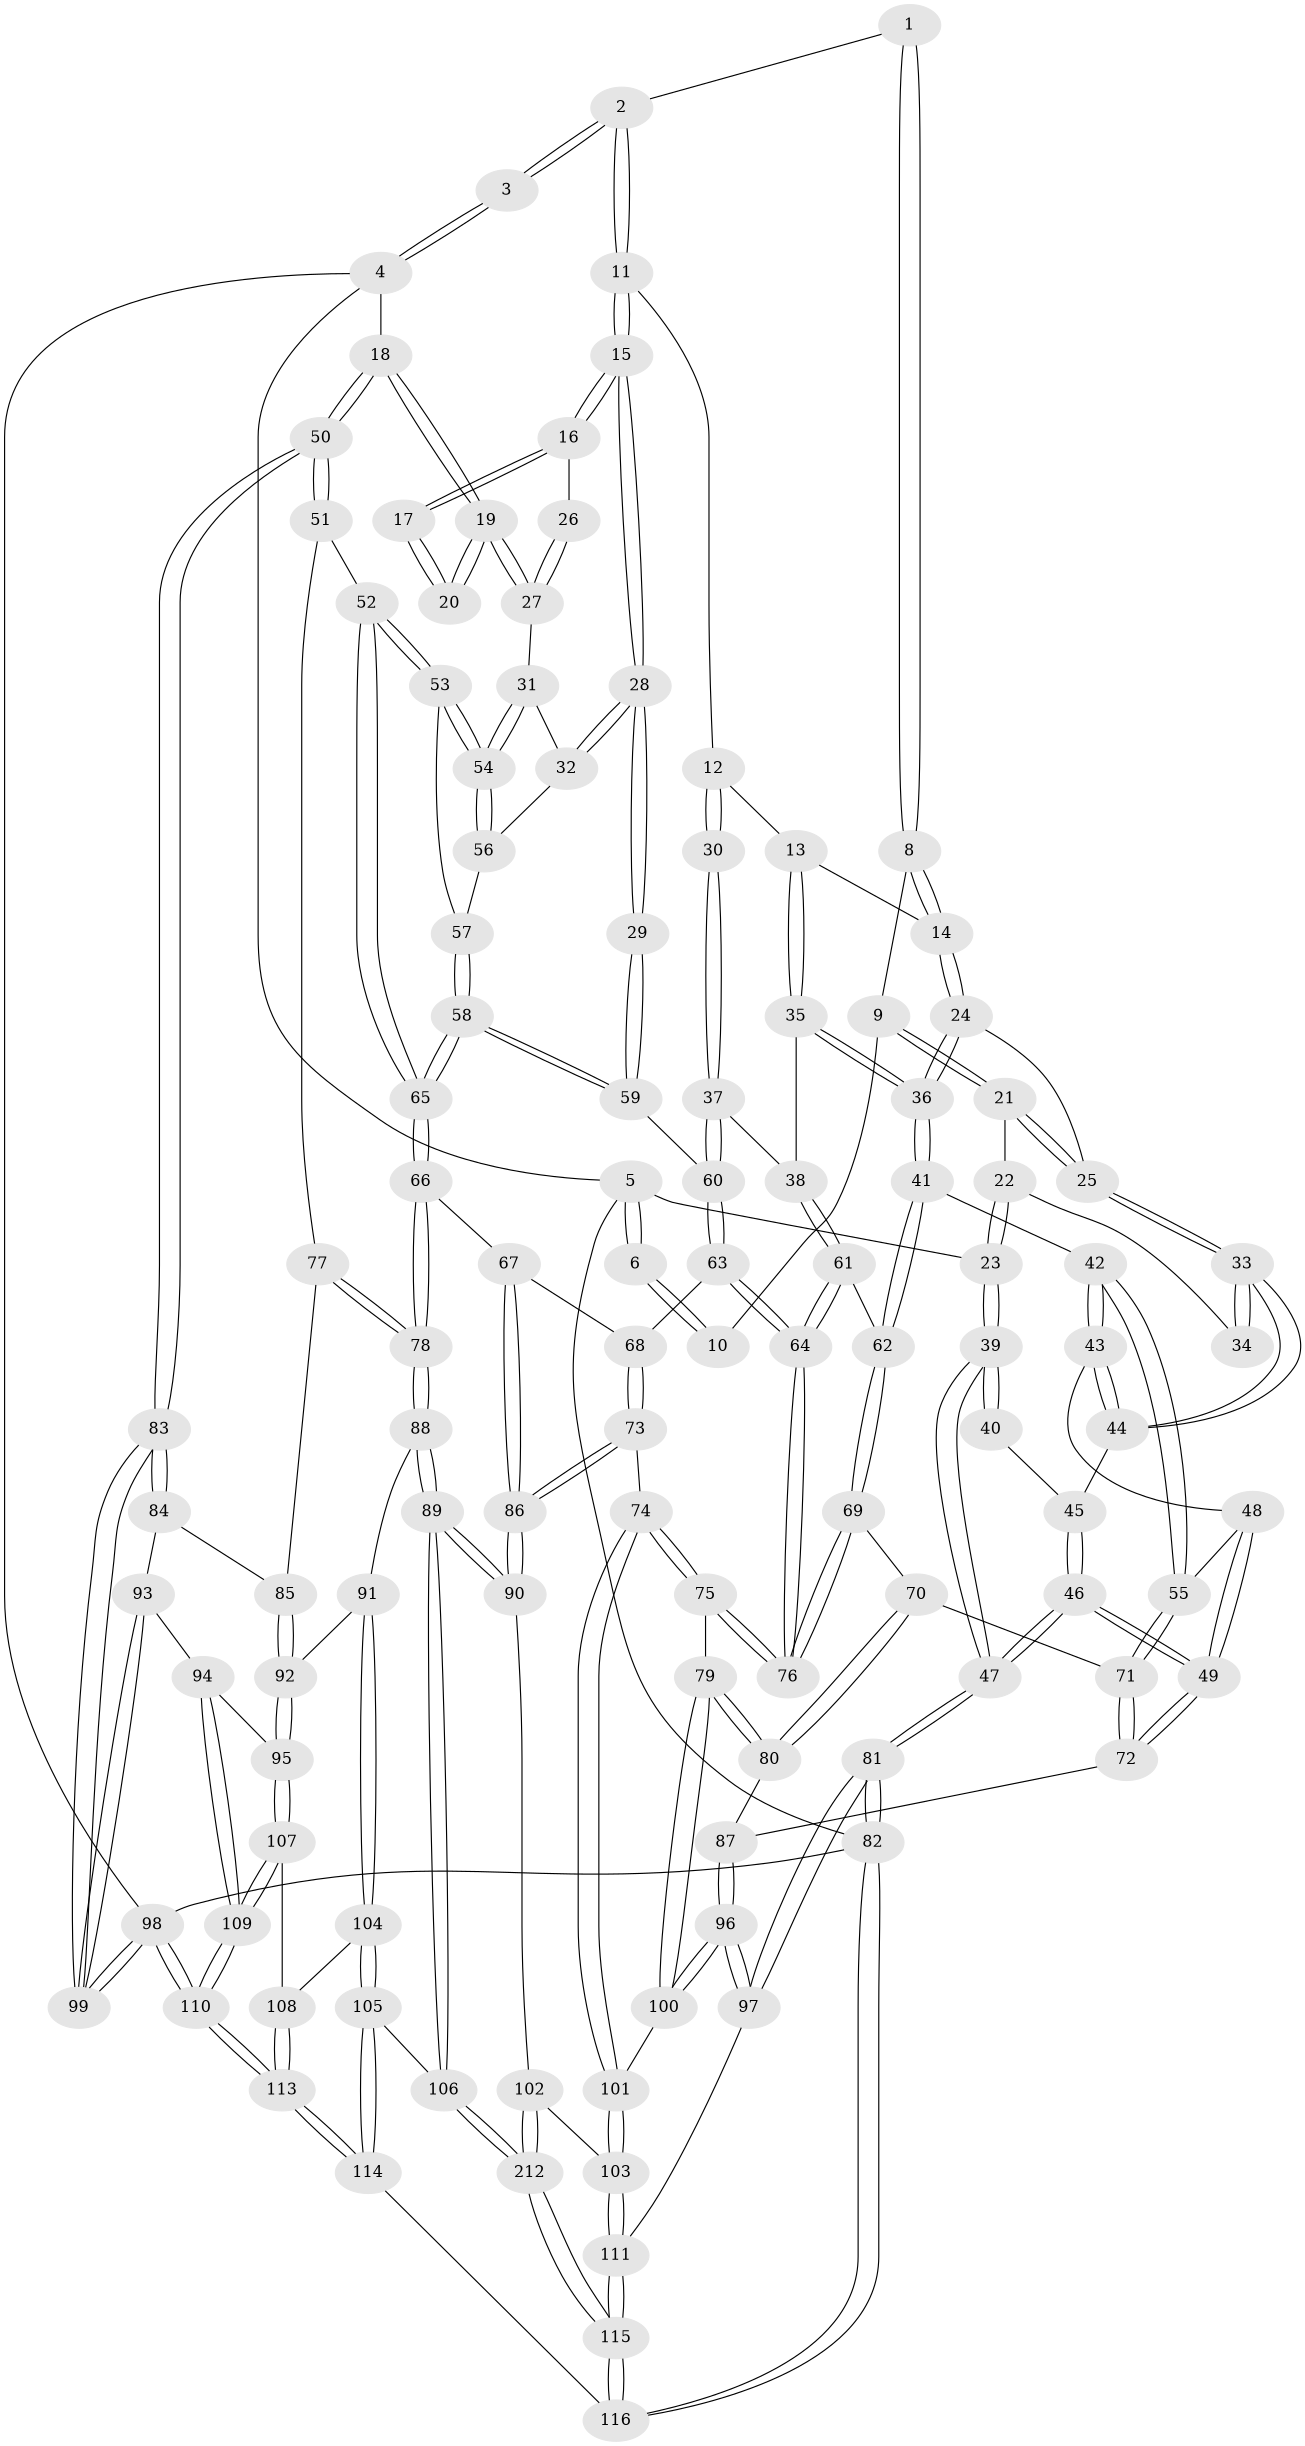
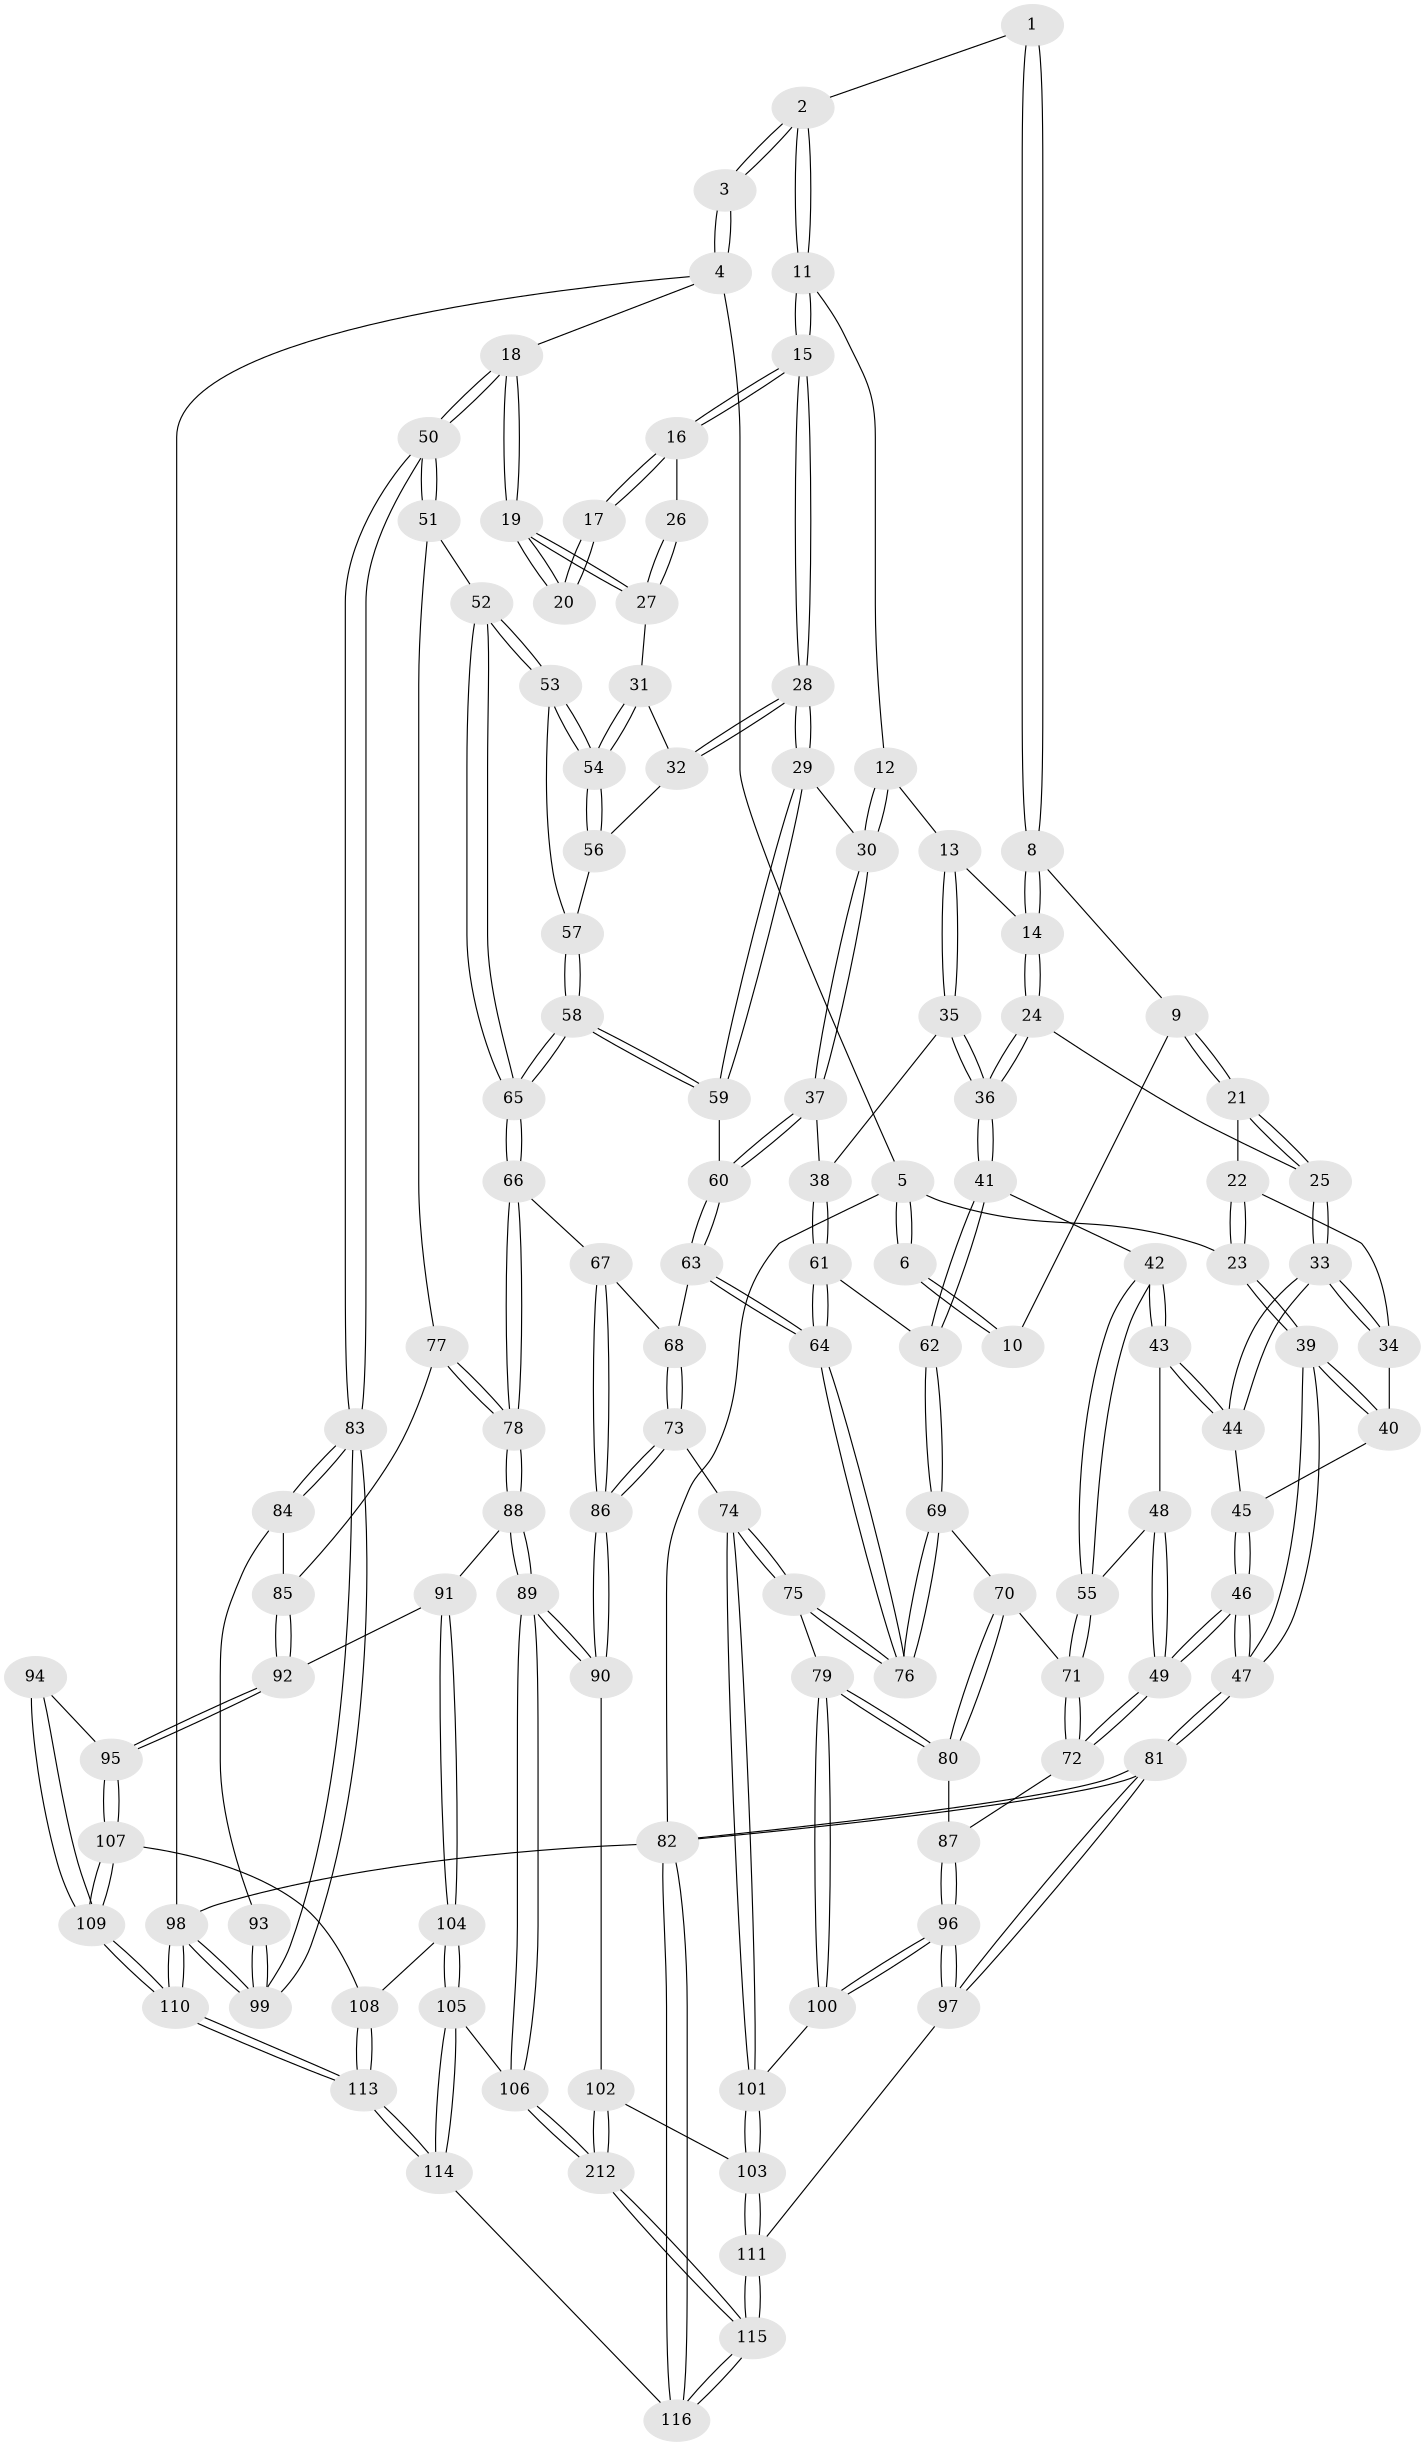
none -> (835, 810)
none -> (1389, 1388)
(173, 1636) -> none
